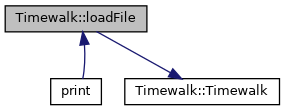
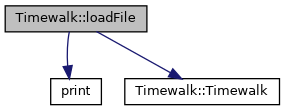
(85, 62) -> (67, 49)
